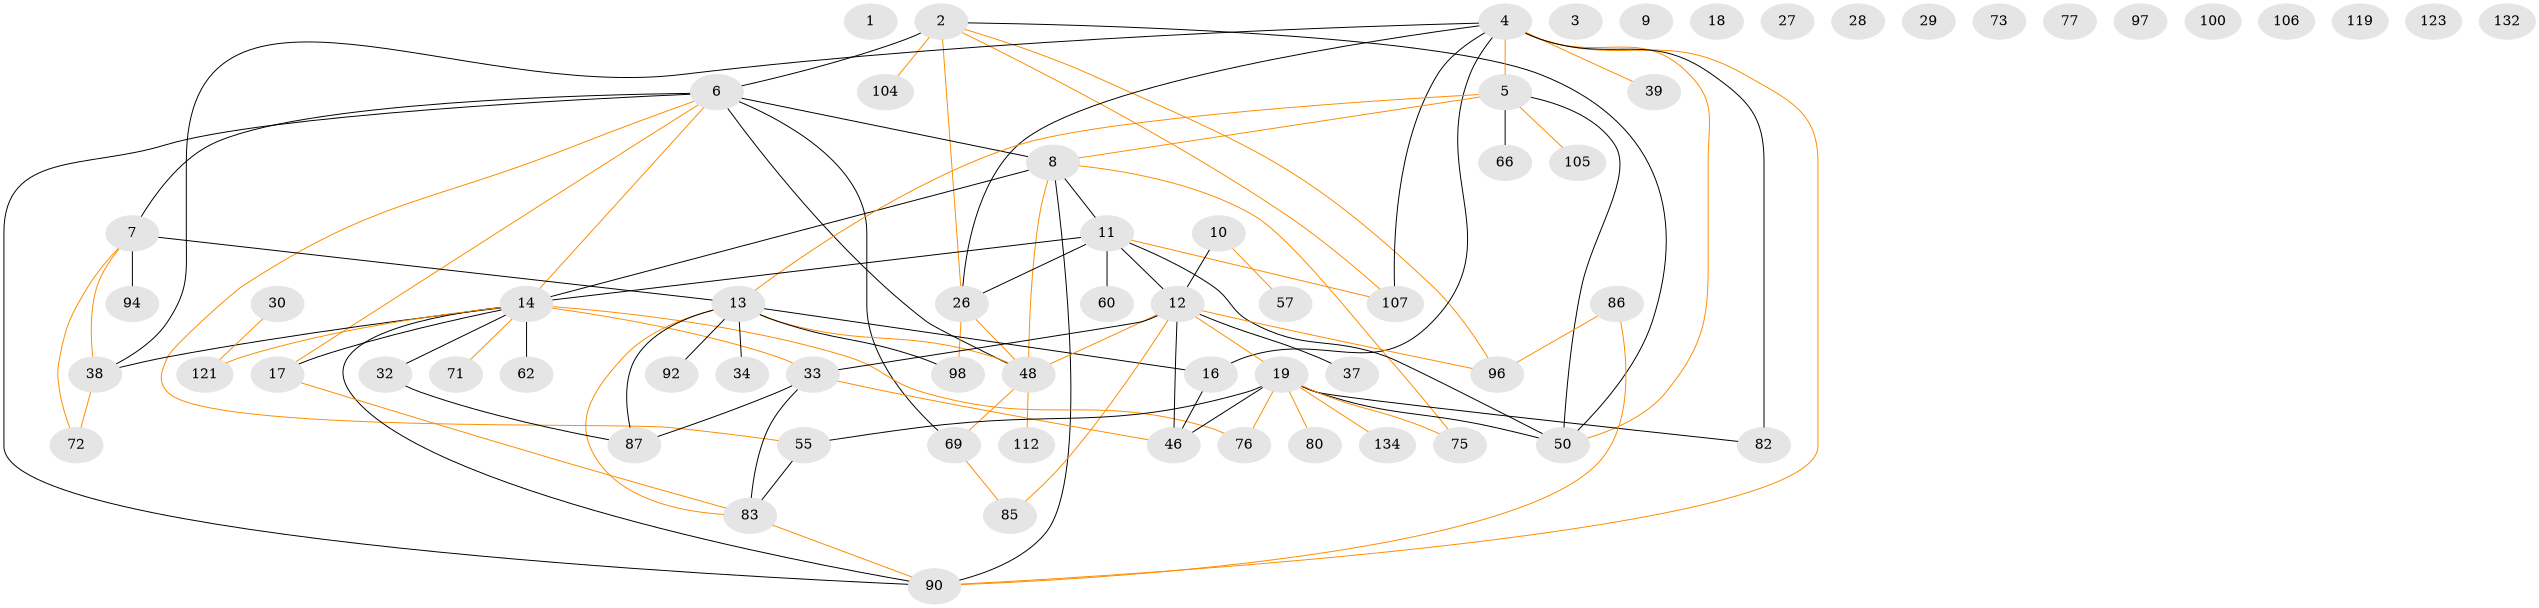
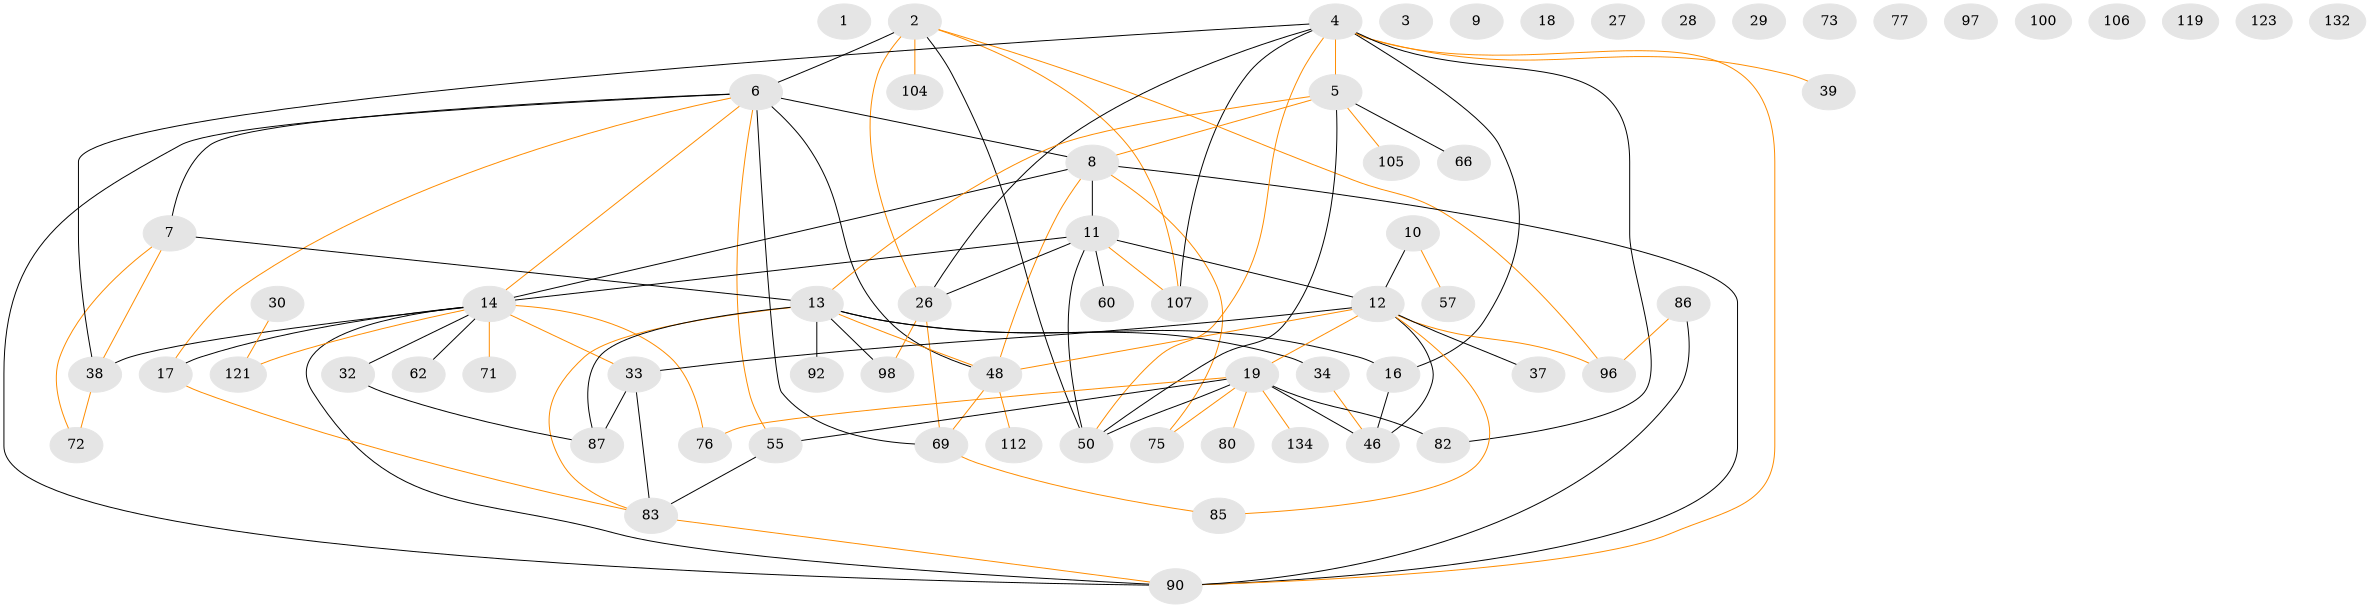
(132, 304) -> none
(991, 335) -> (933, 375)
(923, 399) -> (1342, 402)
(1361, 546) -> (1495, 523)
